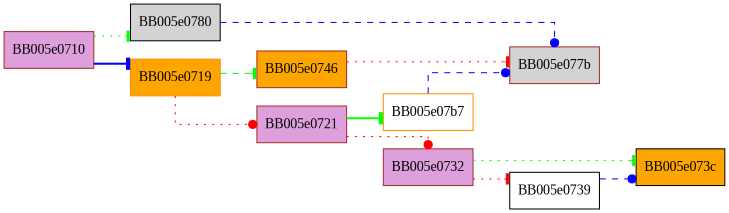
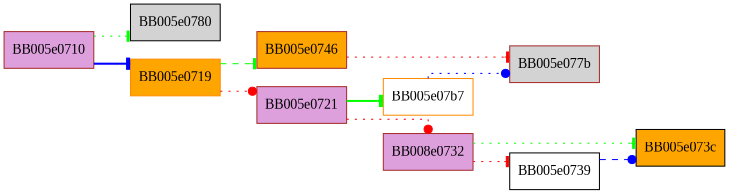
(396, 22) -> none
(455, 73) -> (462, 73)
(428, 167) -> (428, 152)
